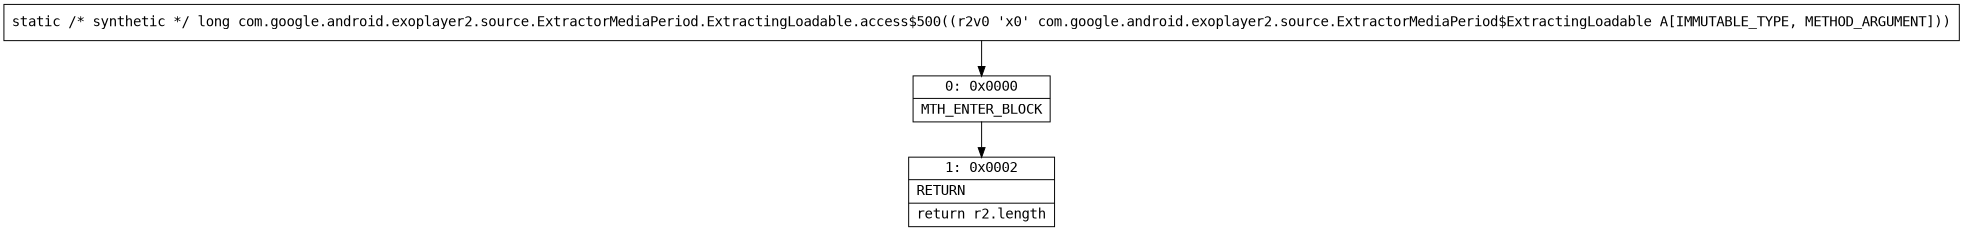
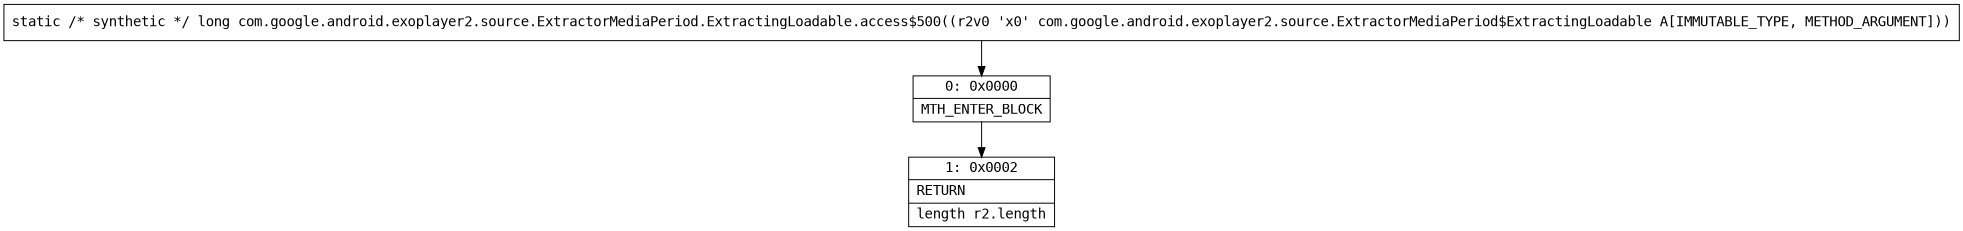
(982, 214) -> (982, 214)
